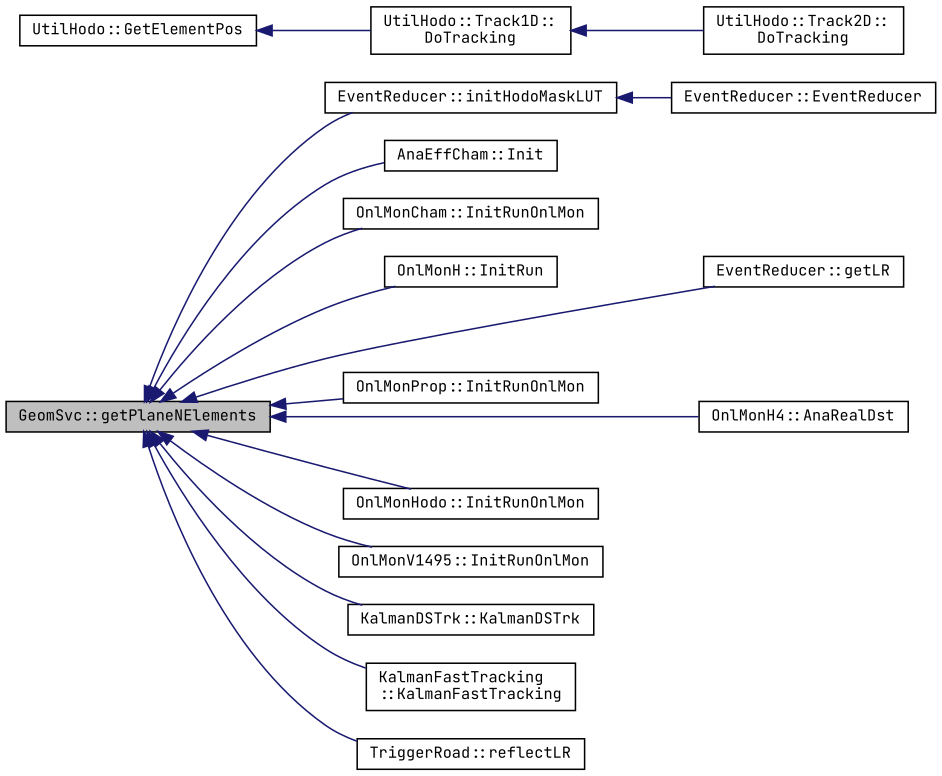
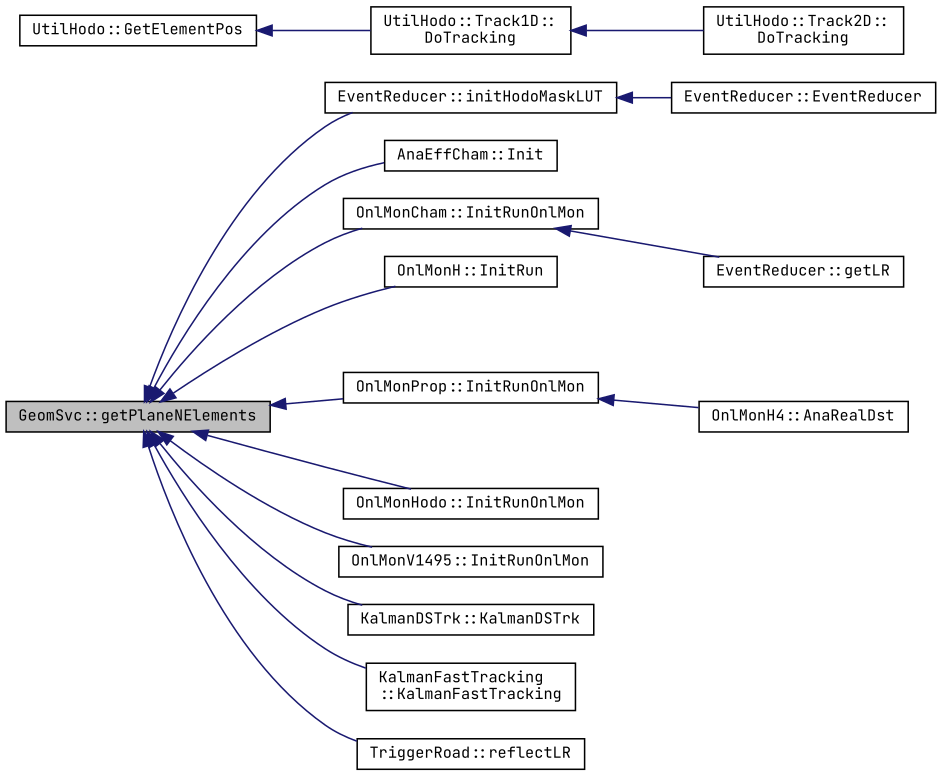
(453, 332) -> (645, 244)
(492, 417) -> (656, 404)
